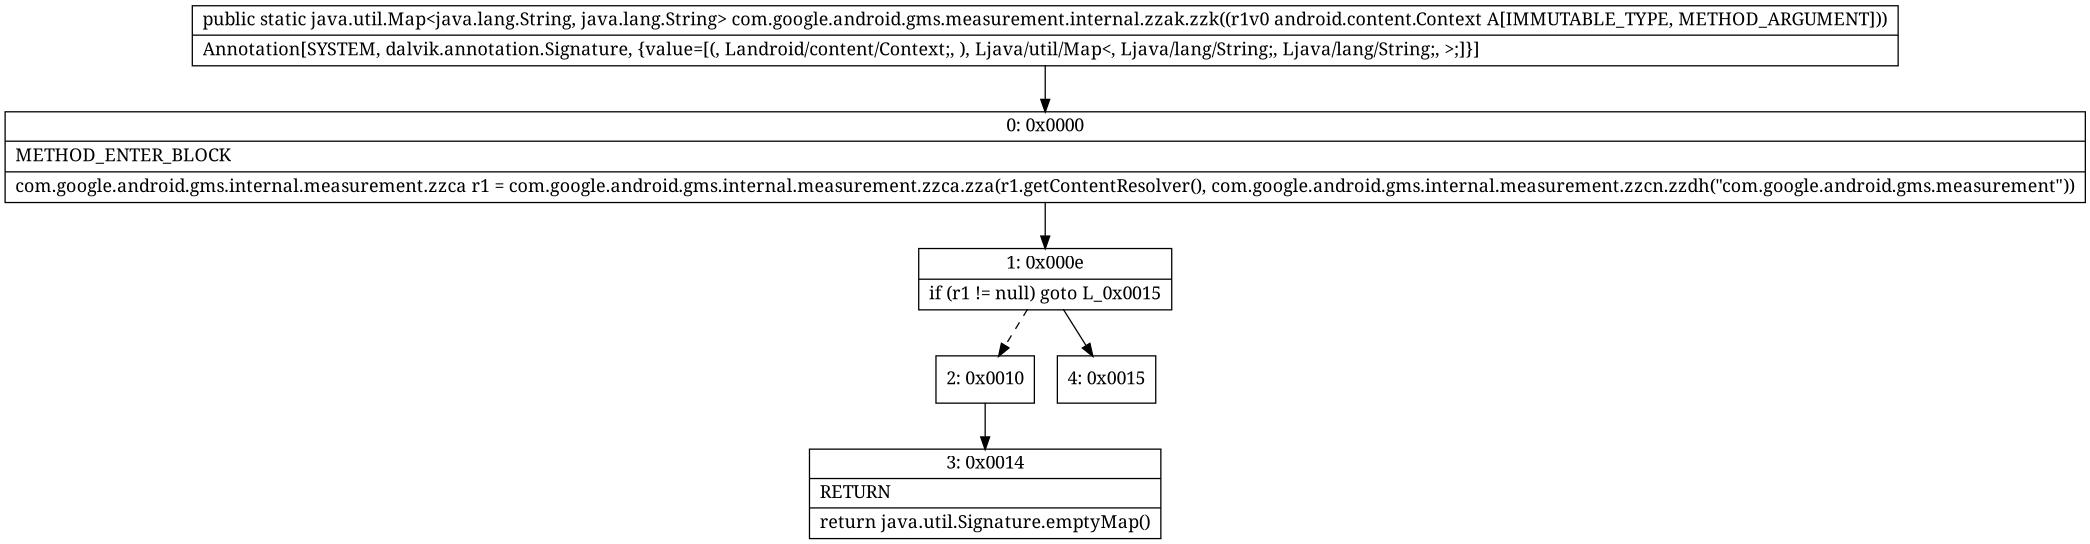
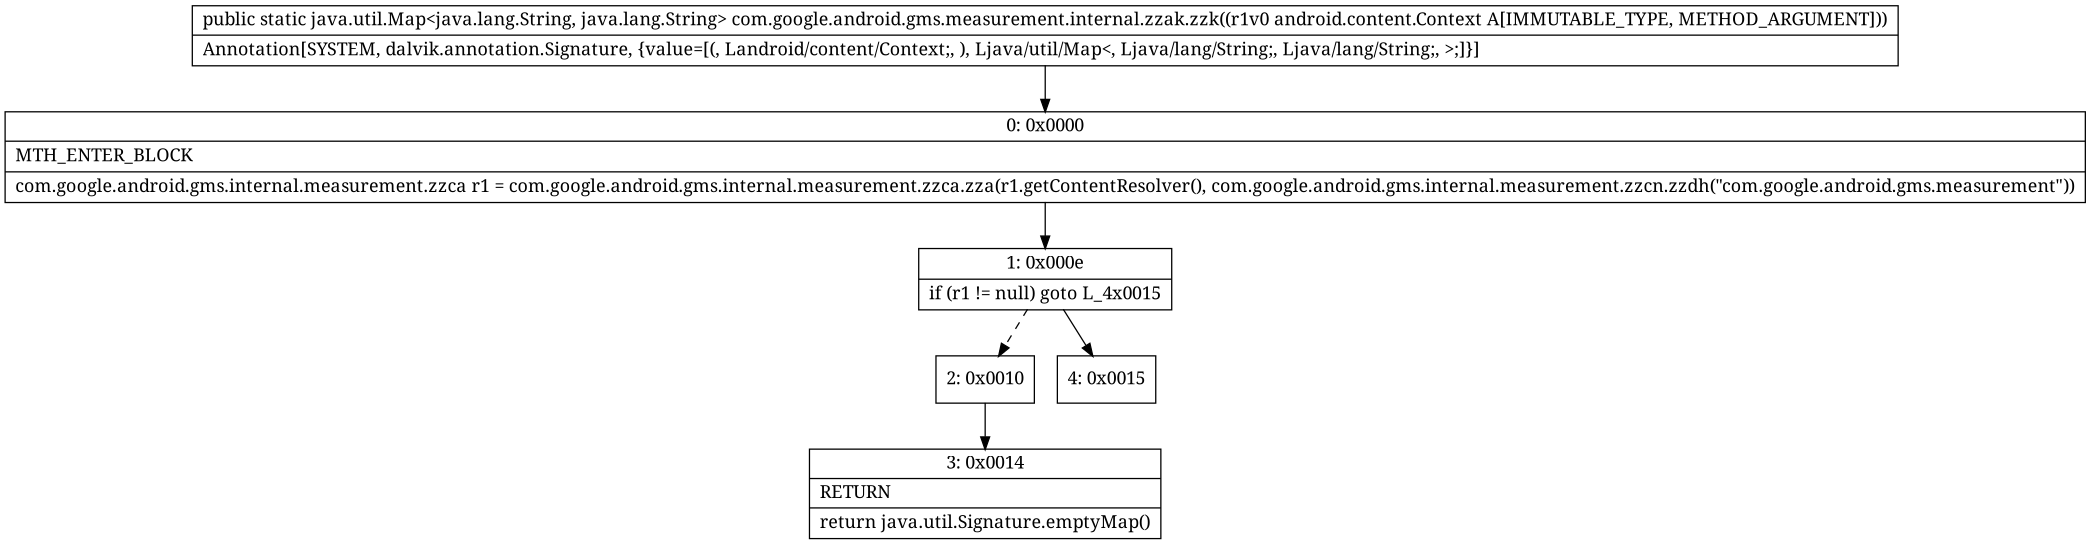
(123, 156) -> (104, 156)
(1045, 294) -> (1045, 294)
